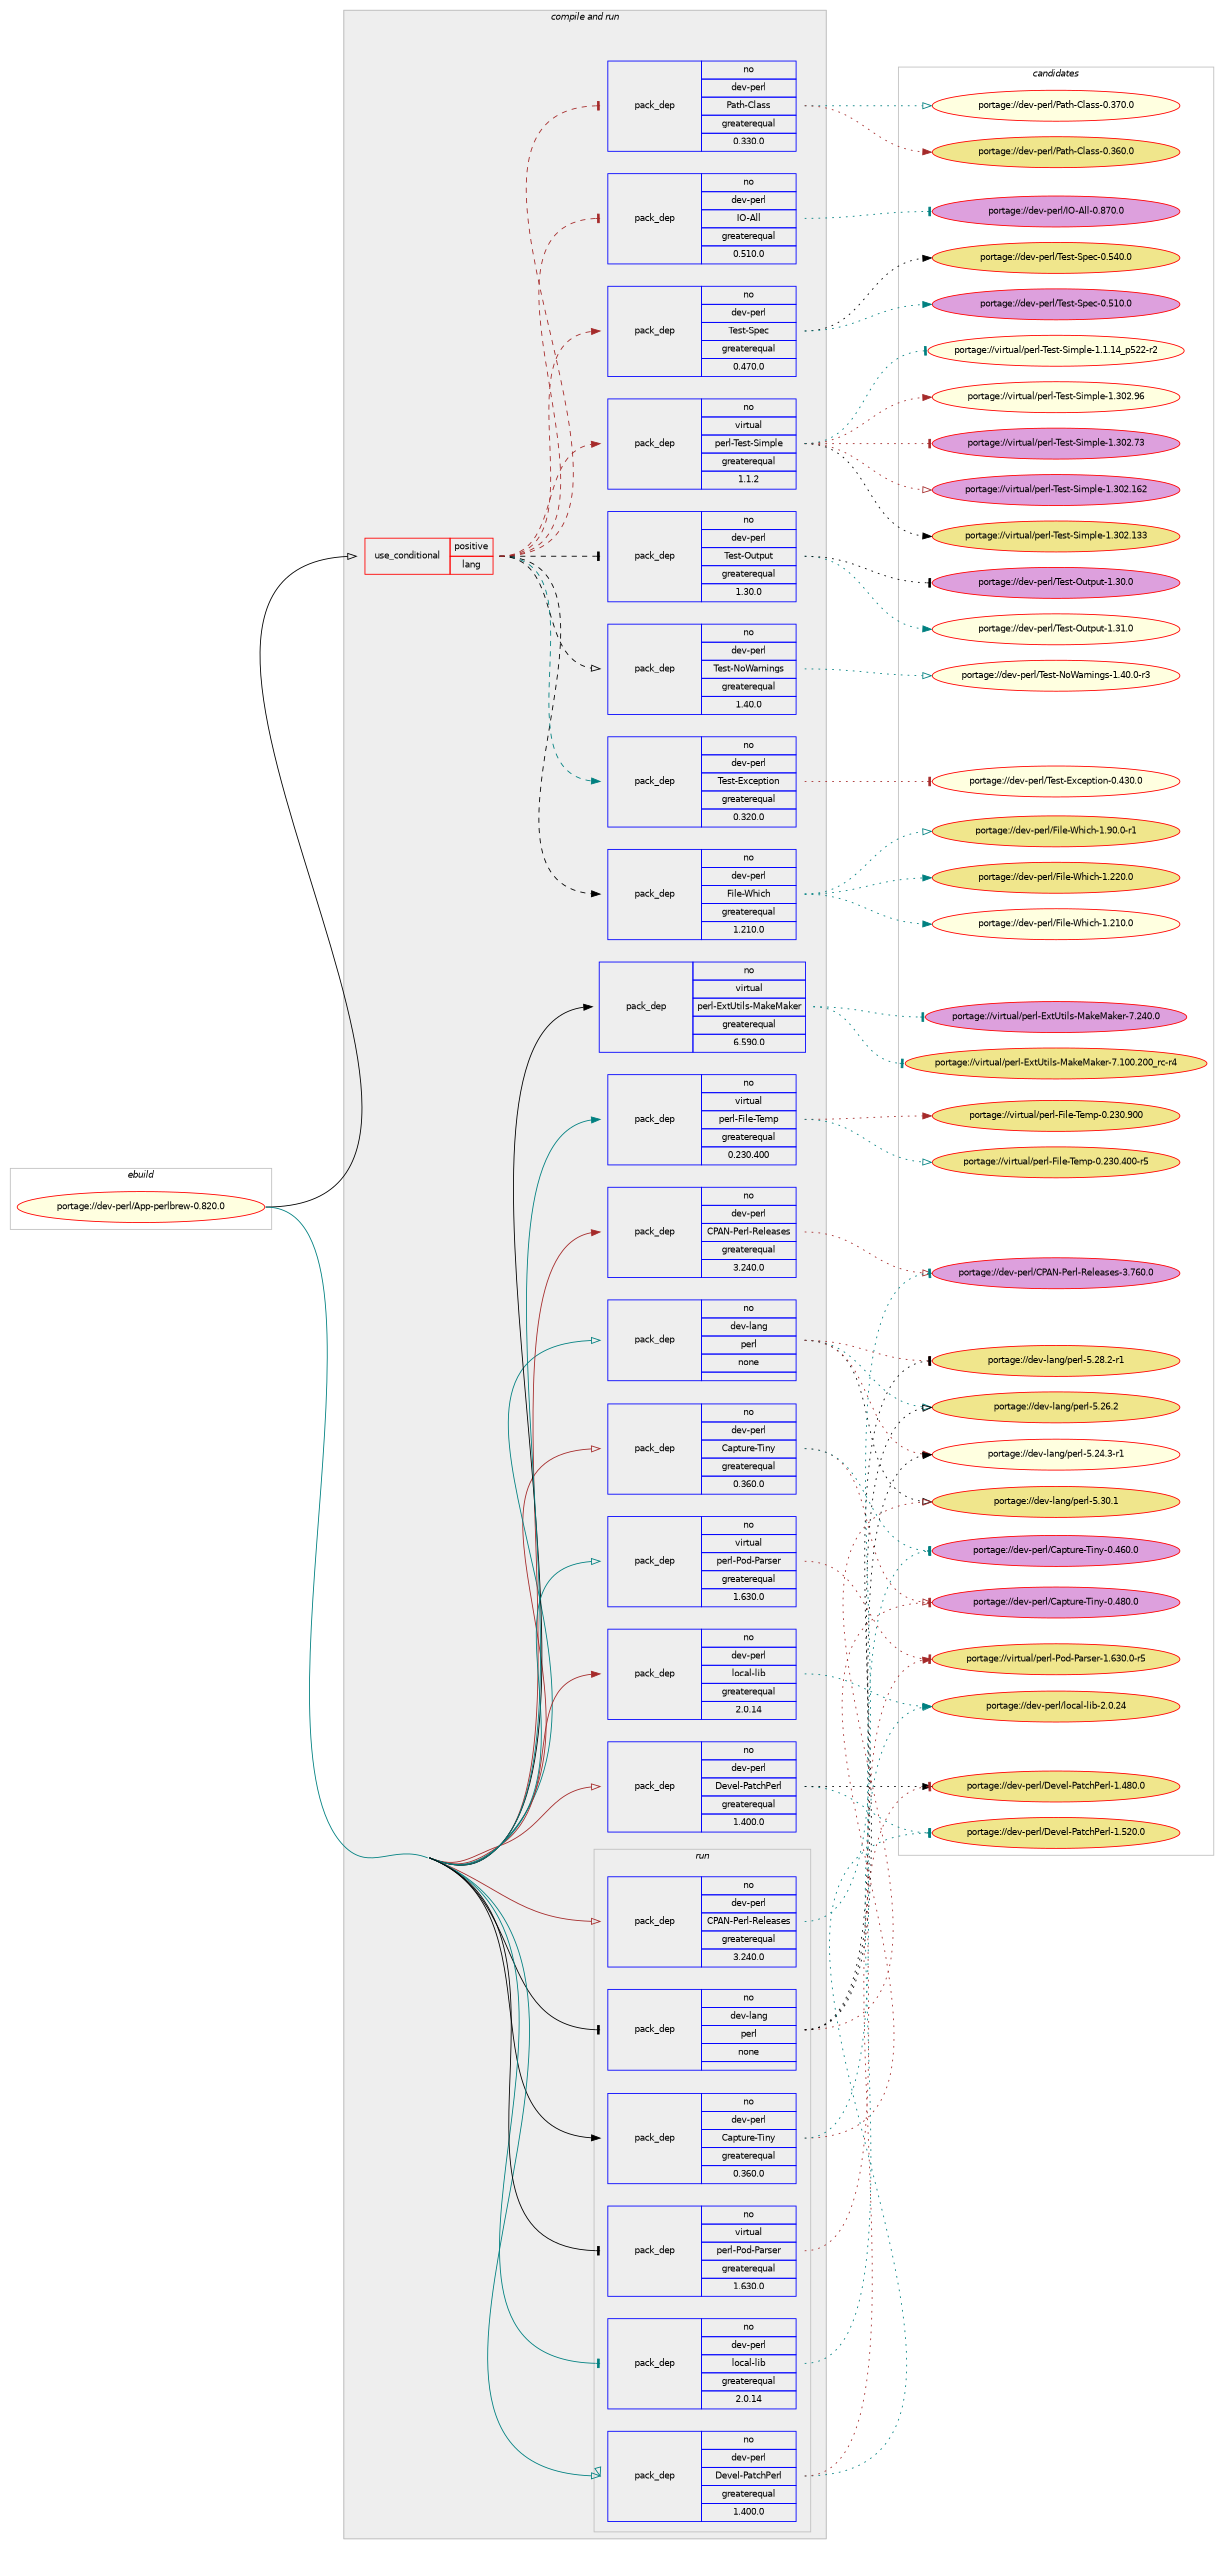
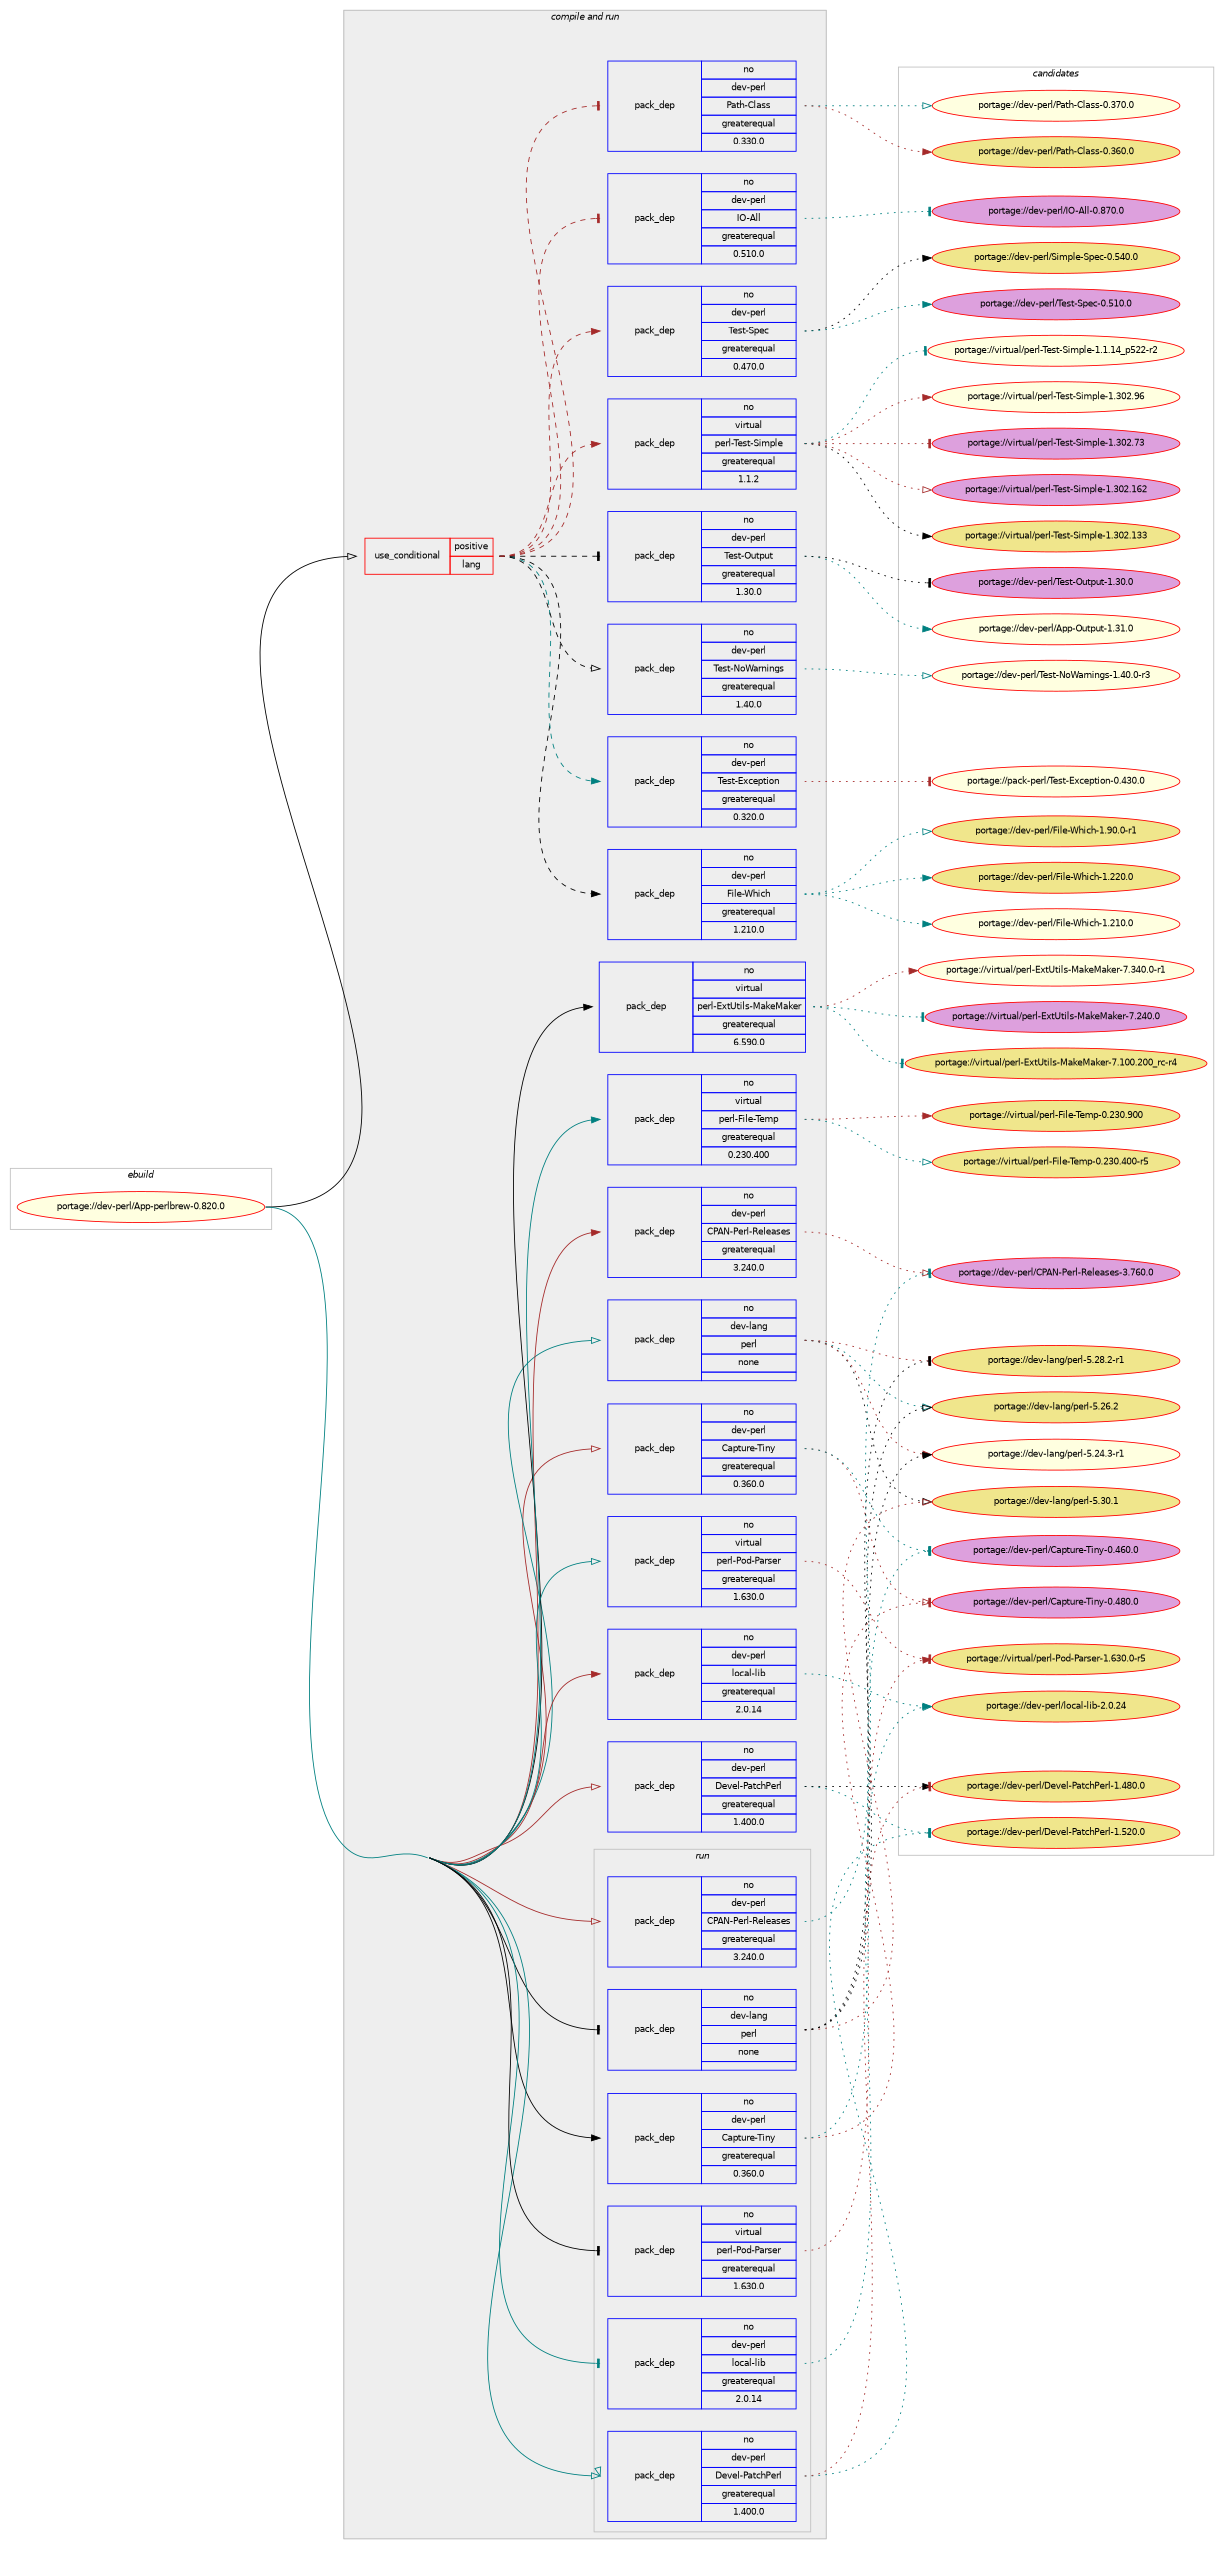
(1056, 258) -> (1056, 258)
(1056, 629) -> (1056, 629)
(1056, 781) -> (1056, 781)
none -> (1056, 971)
